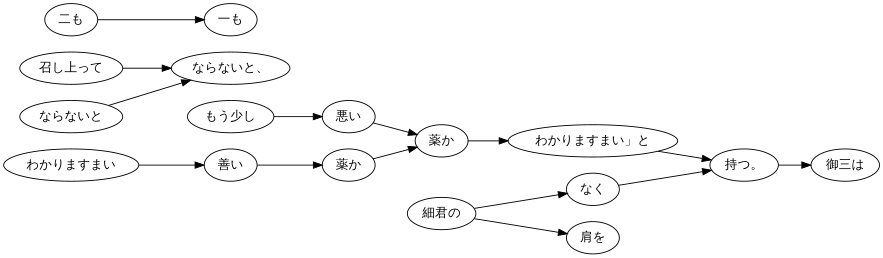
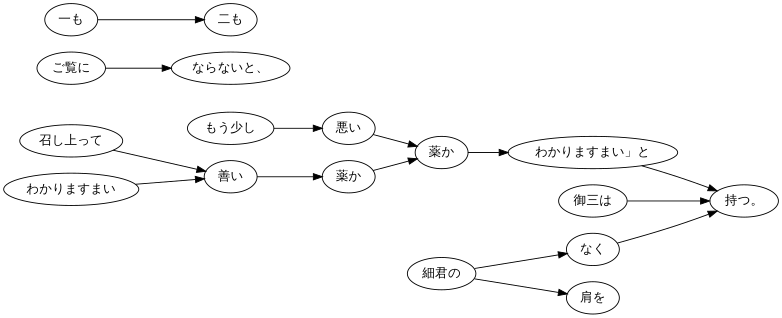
(147, 20) -> (147, 20)
(143, 68) -> (155, 160)
(71, 117) -> (71, 68)
(790, 165) -> (664, 201)
